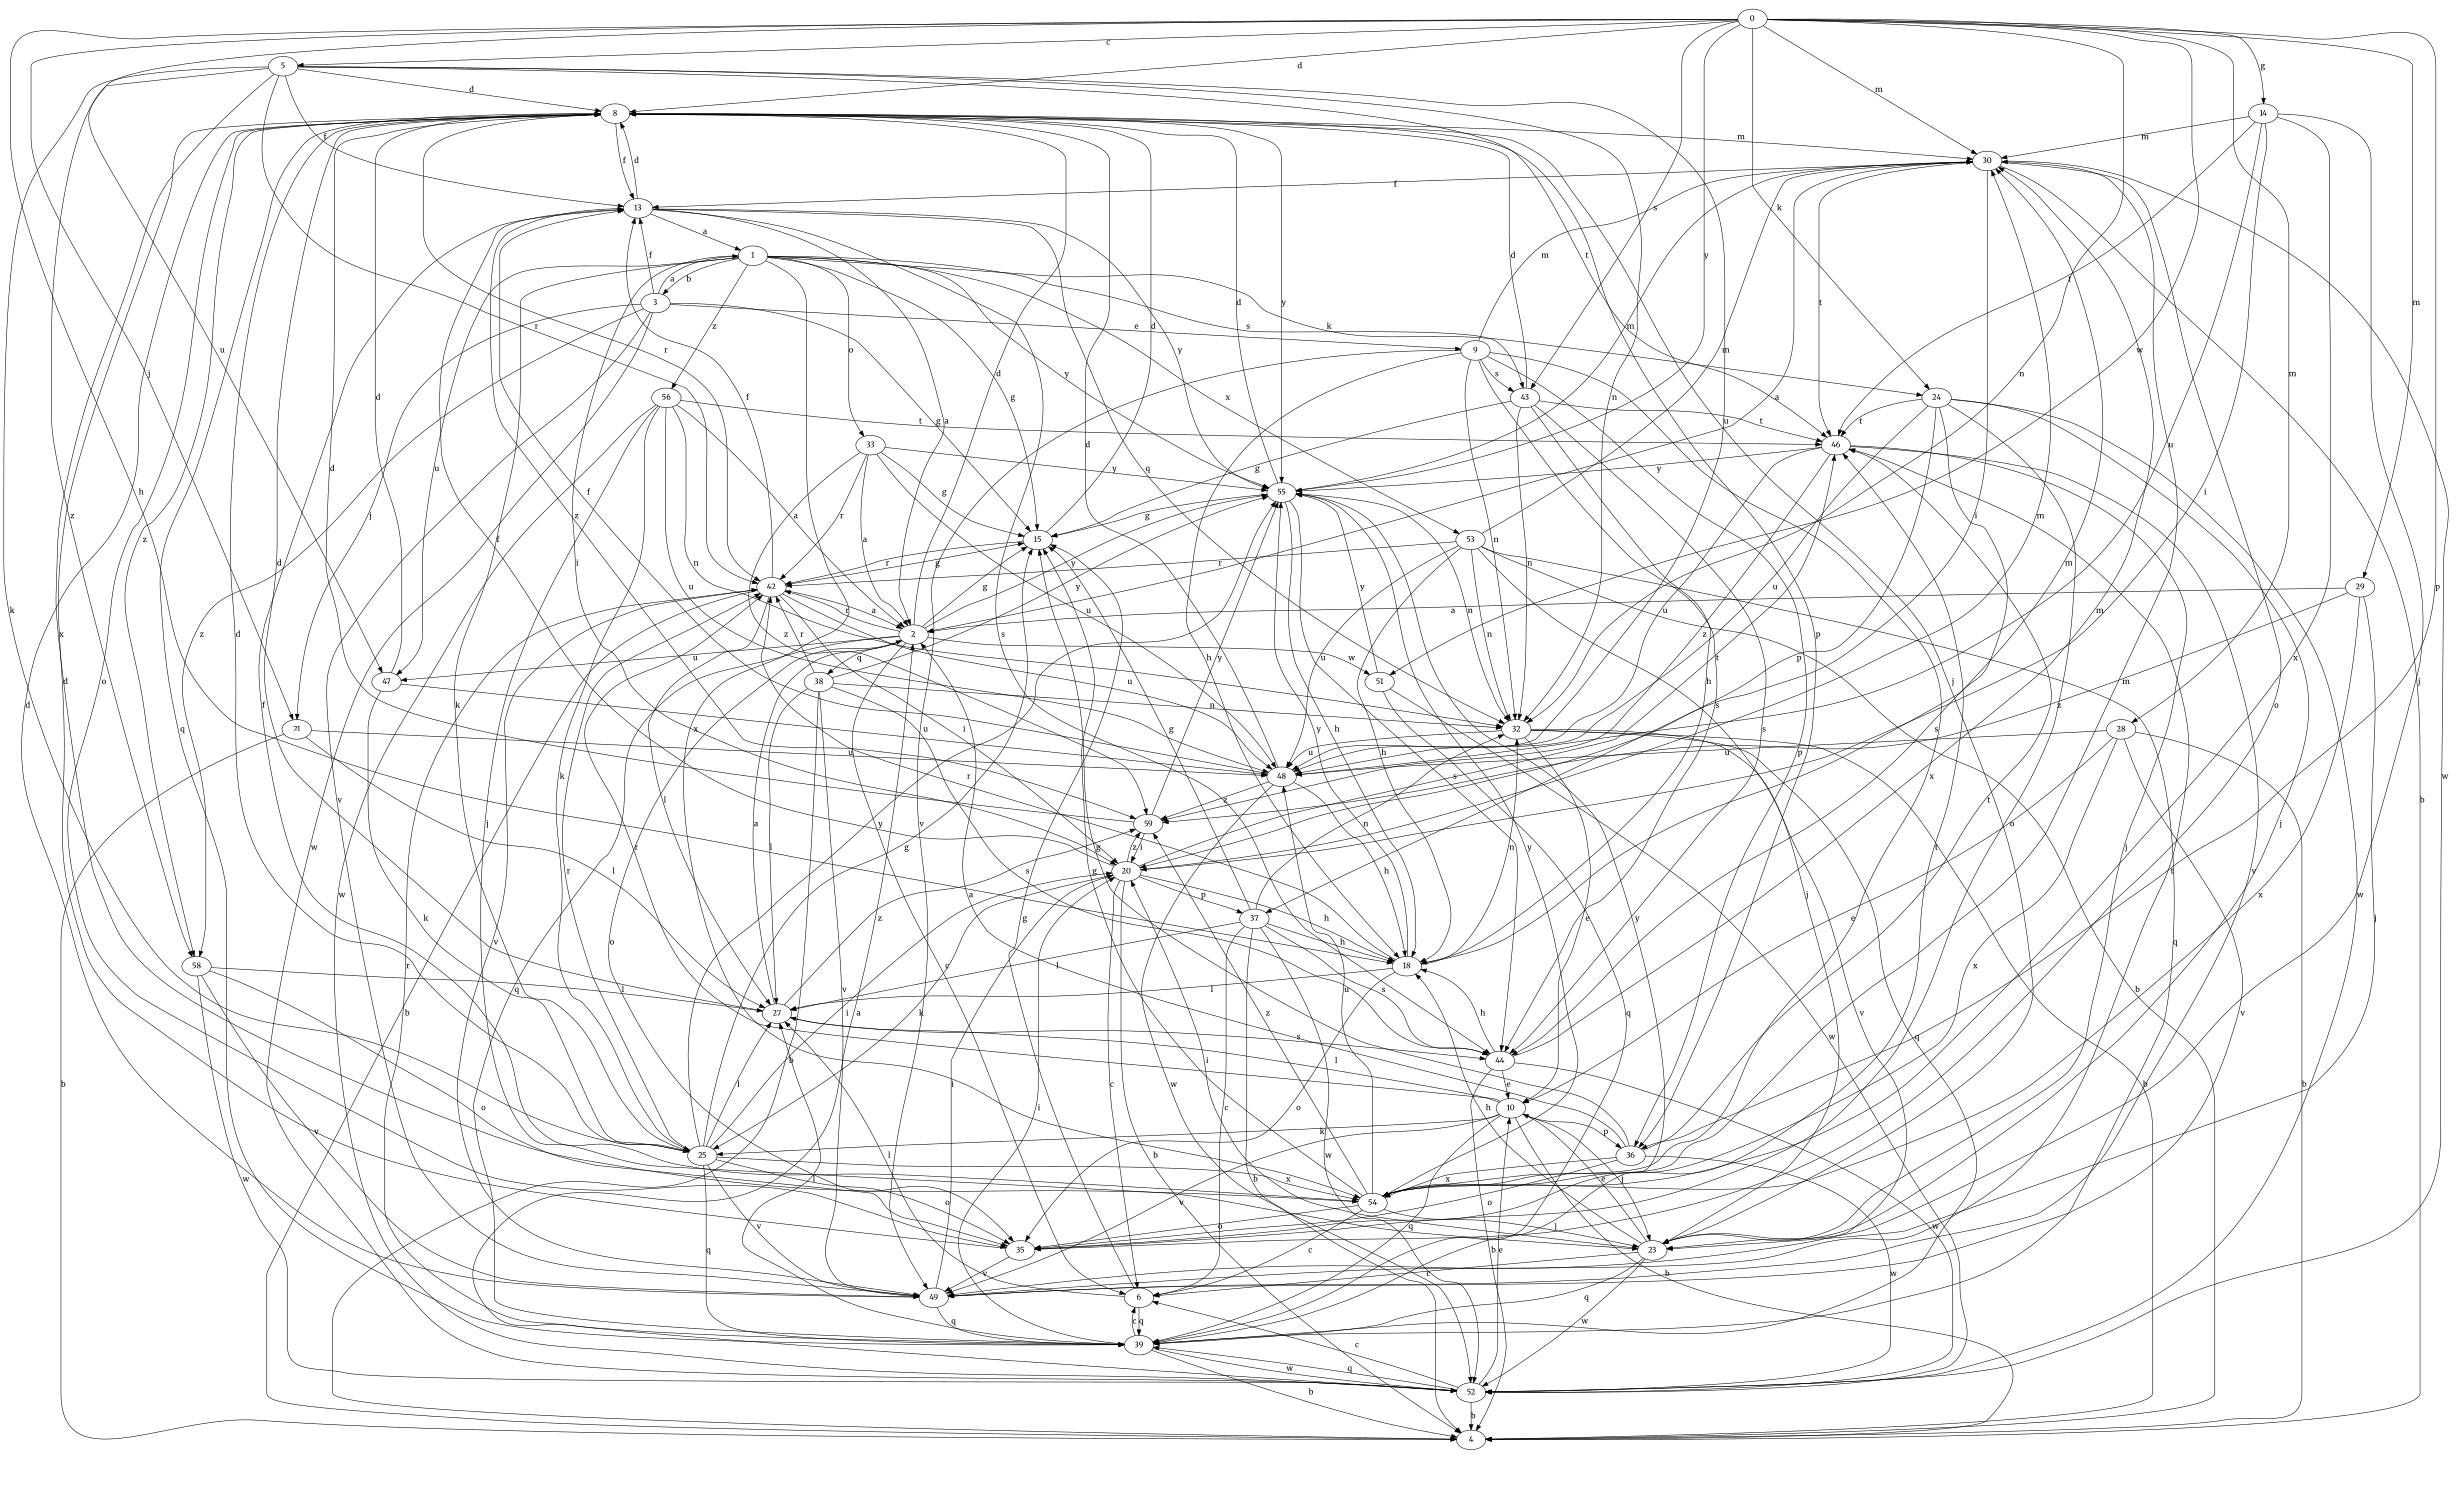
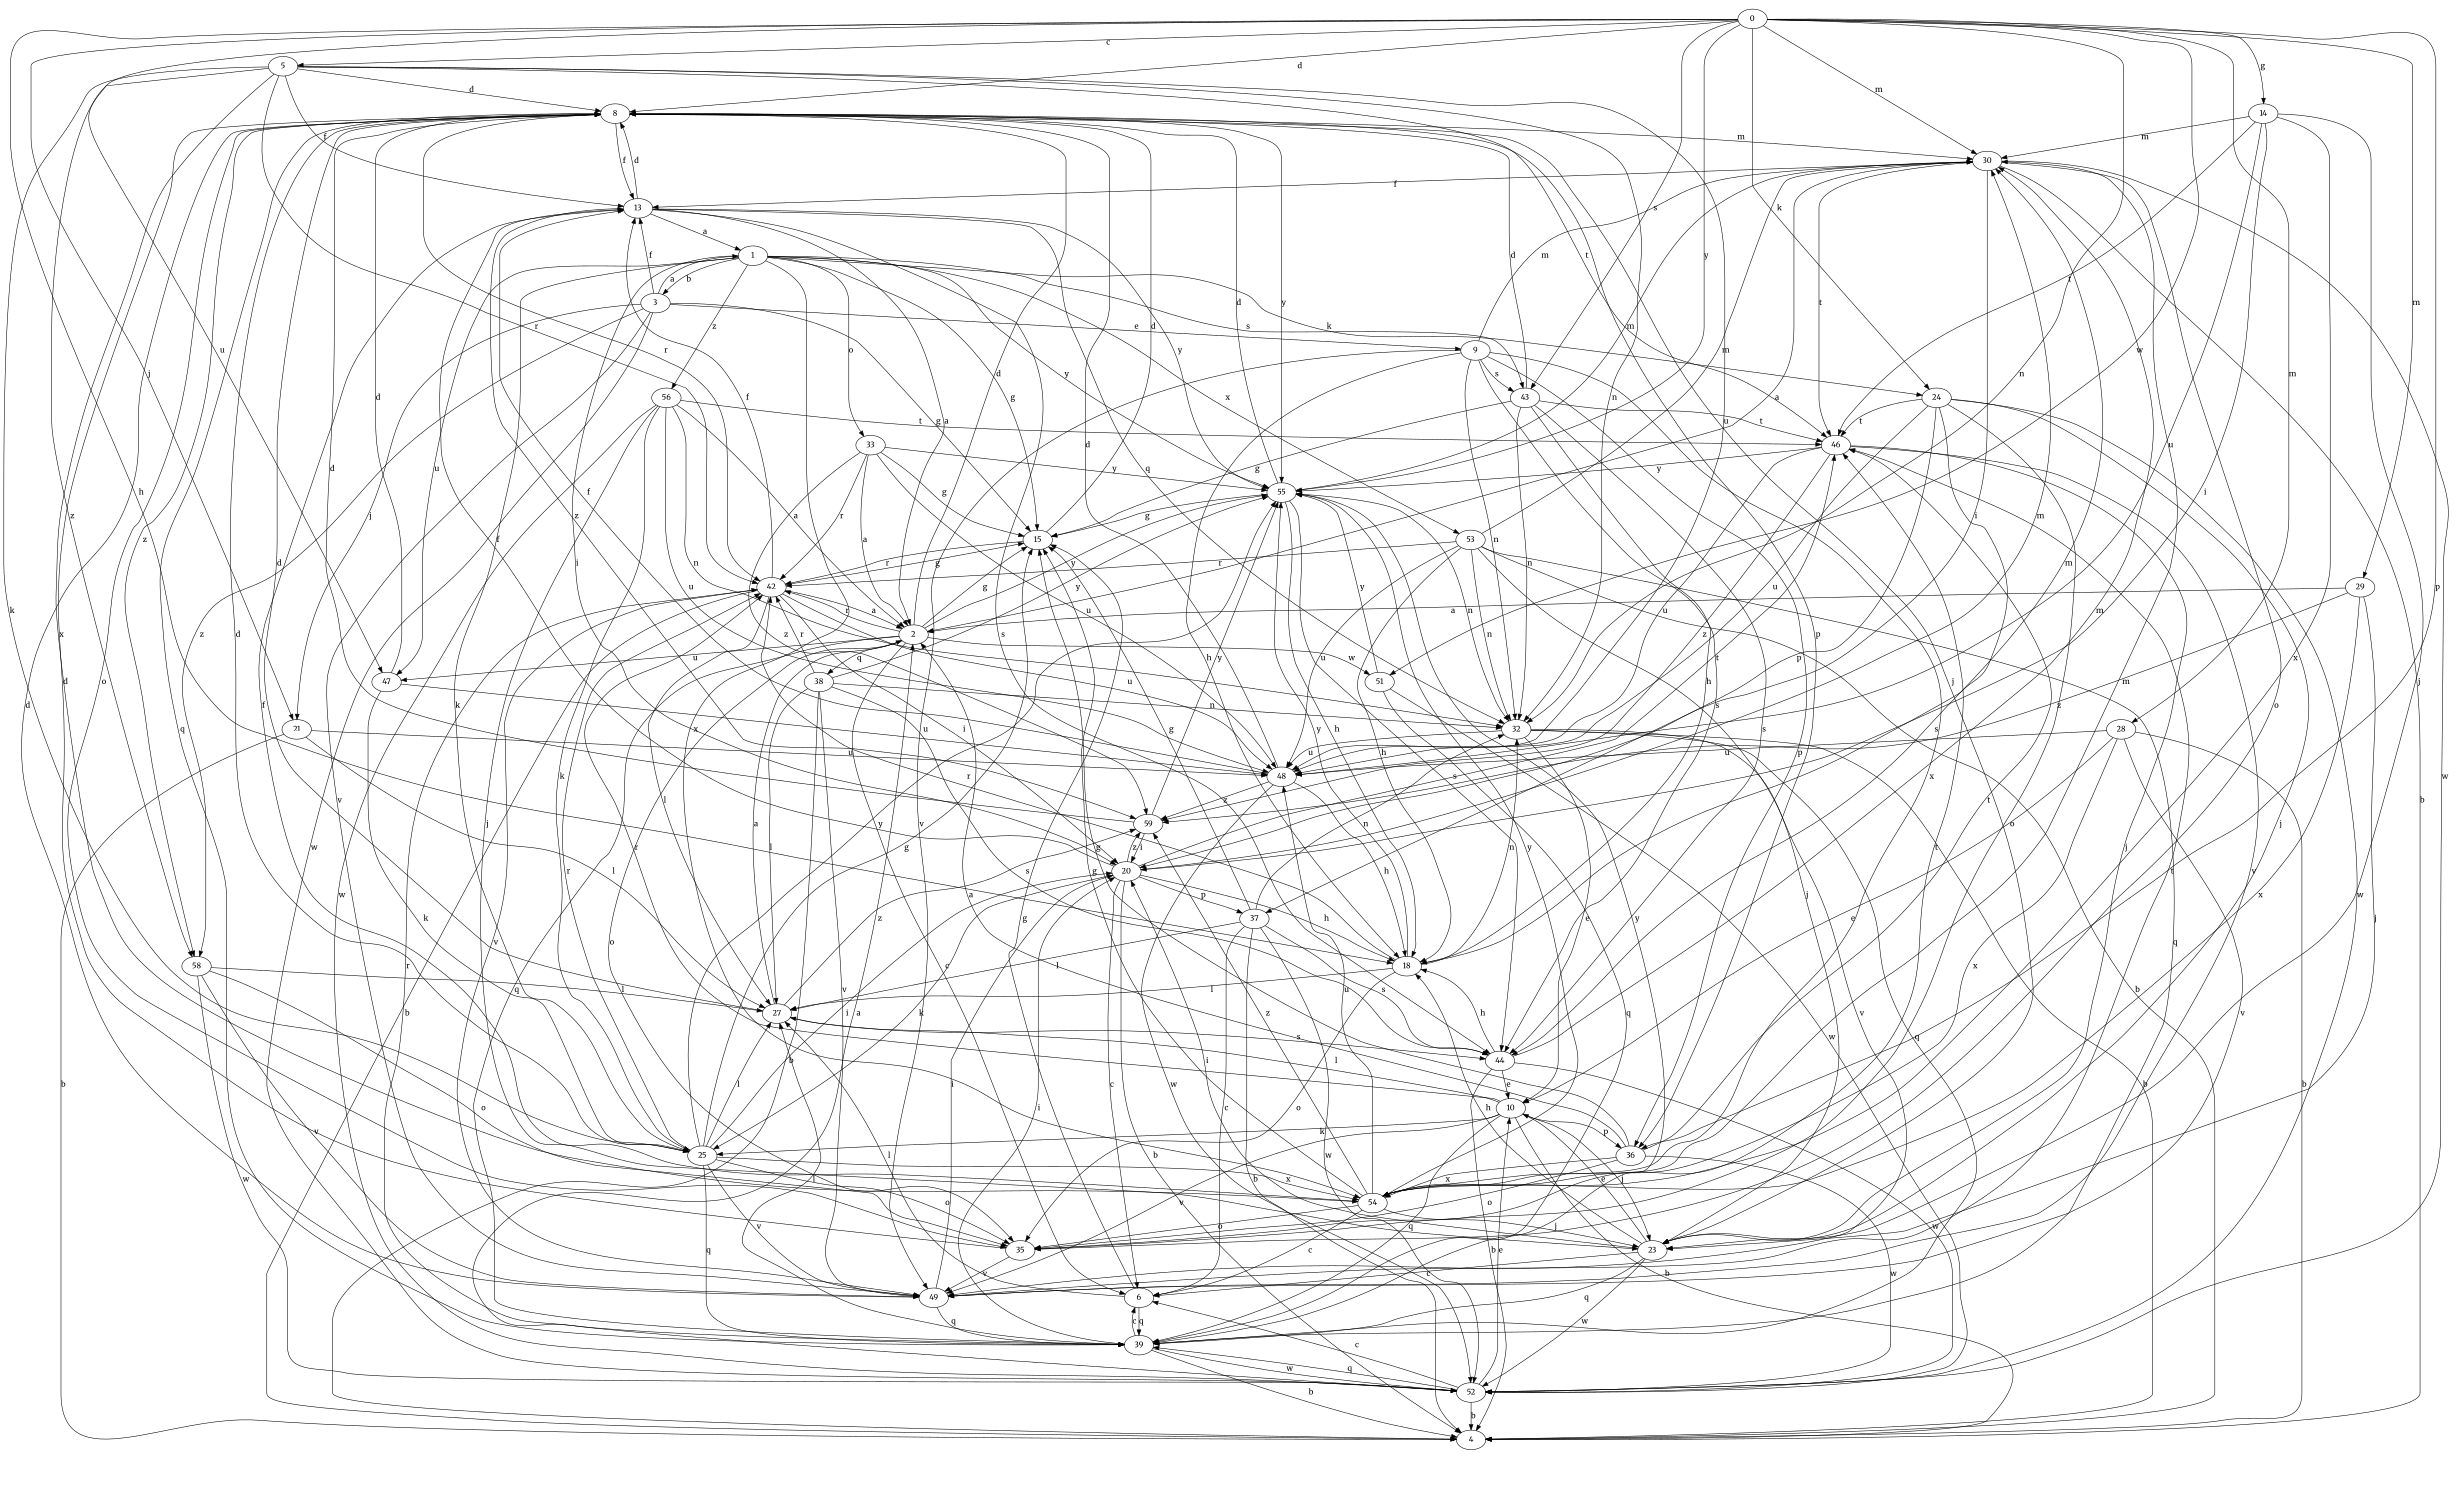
(1312, 938) -> none
